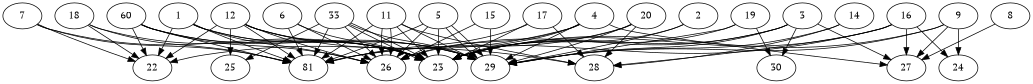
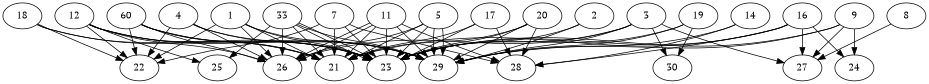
(282, 16) -> none
(490, 16) -> none
(406, 48) -> (452, 52)
(798, 54) -> none
(308, 68) -> (334, 68)
